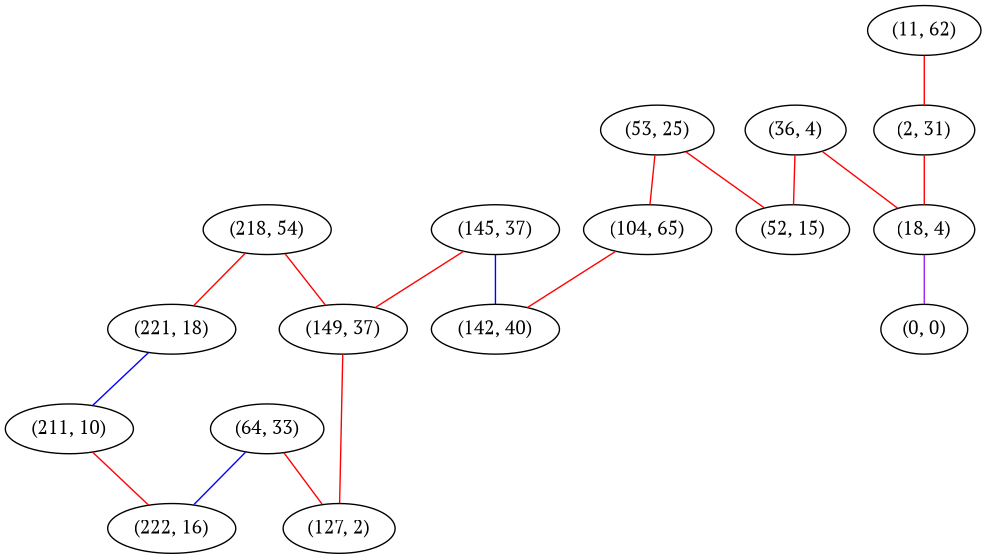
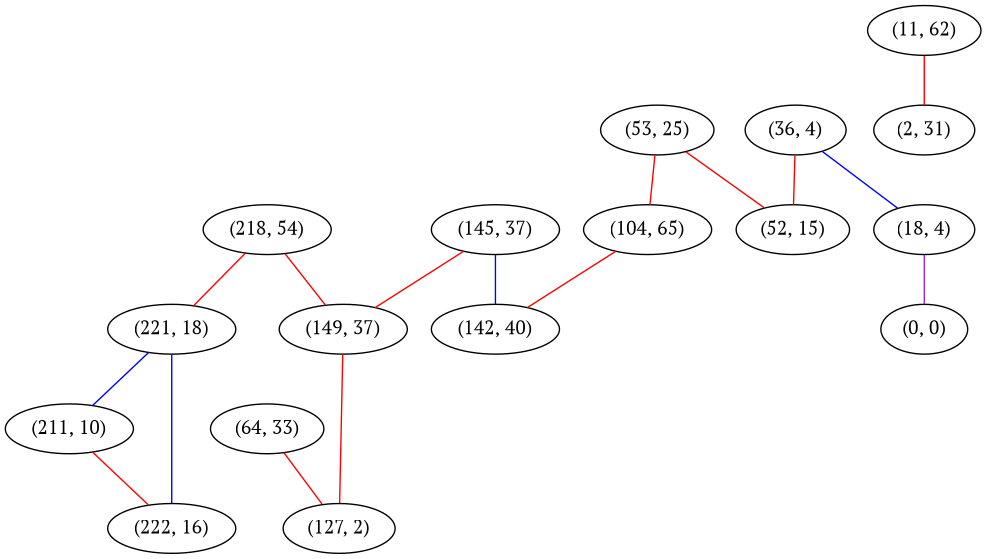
(860, 180) -> (860, 180)
(924, 180) -> none
(220, 478) -> (172, 429)
